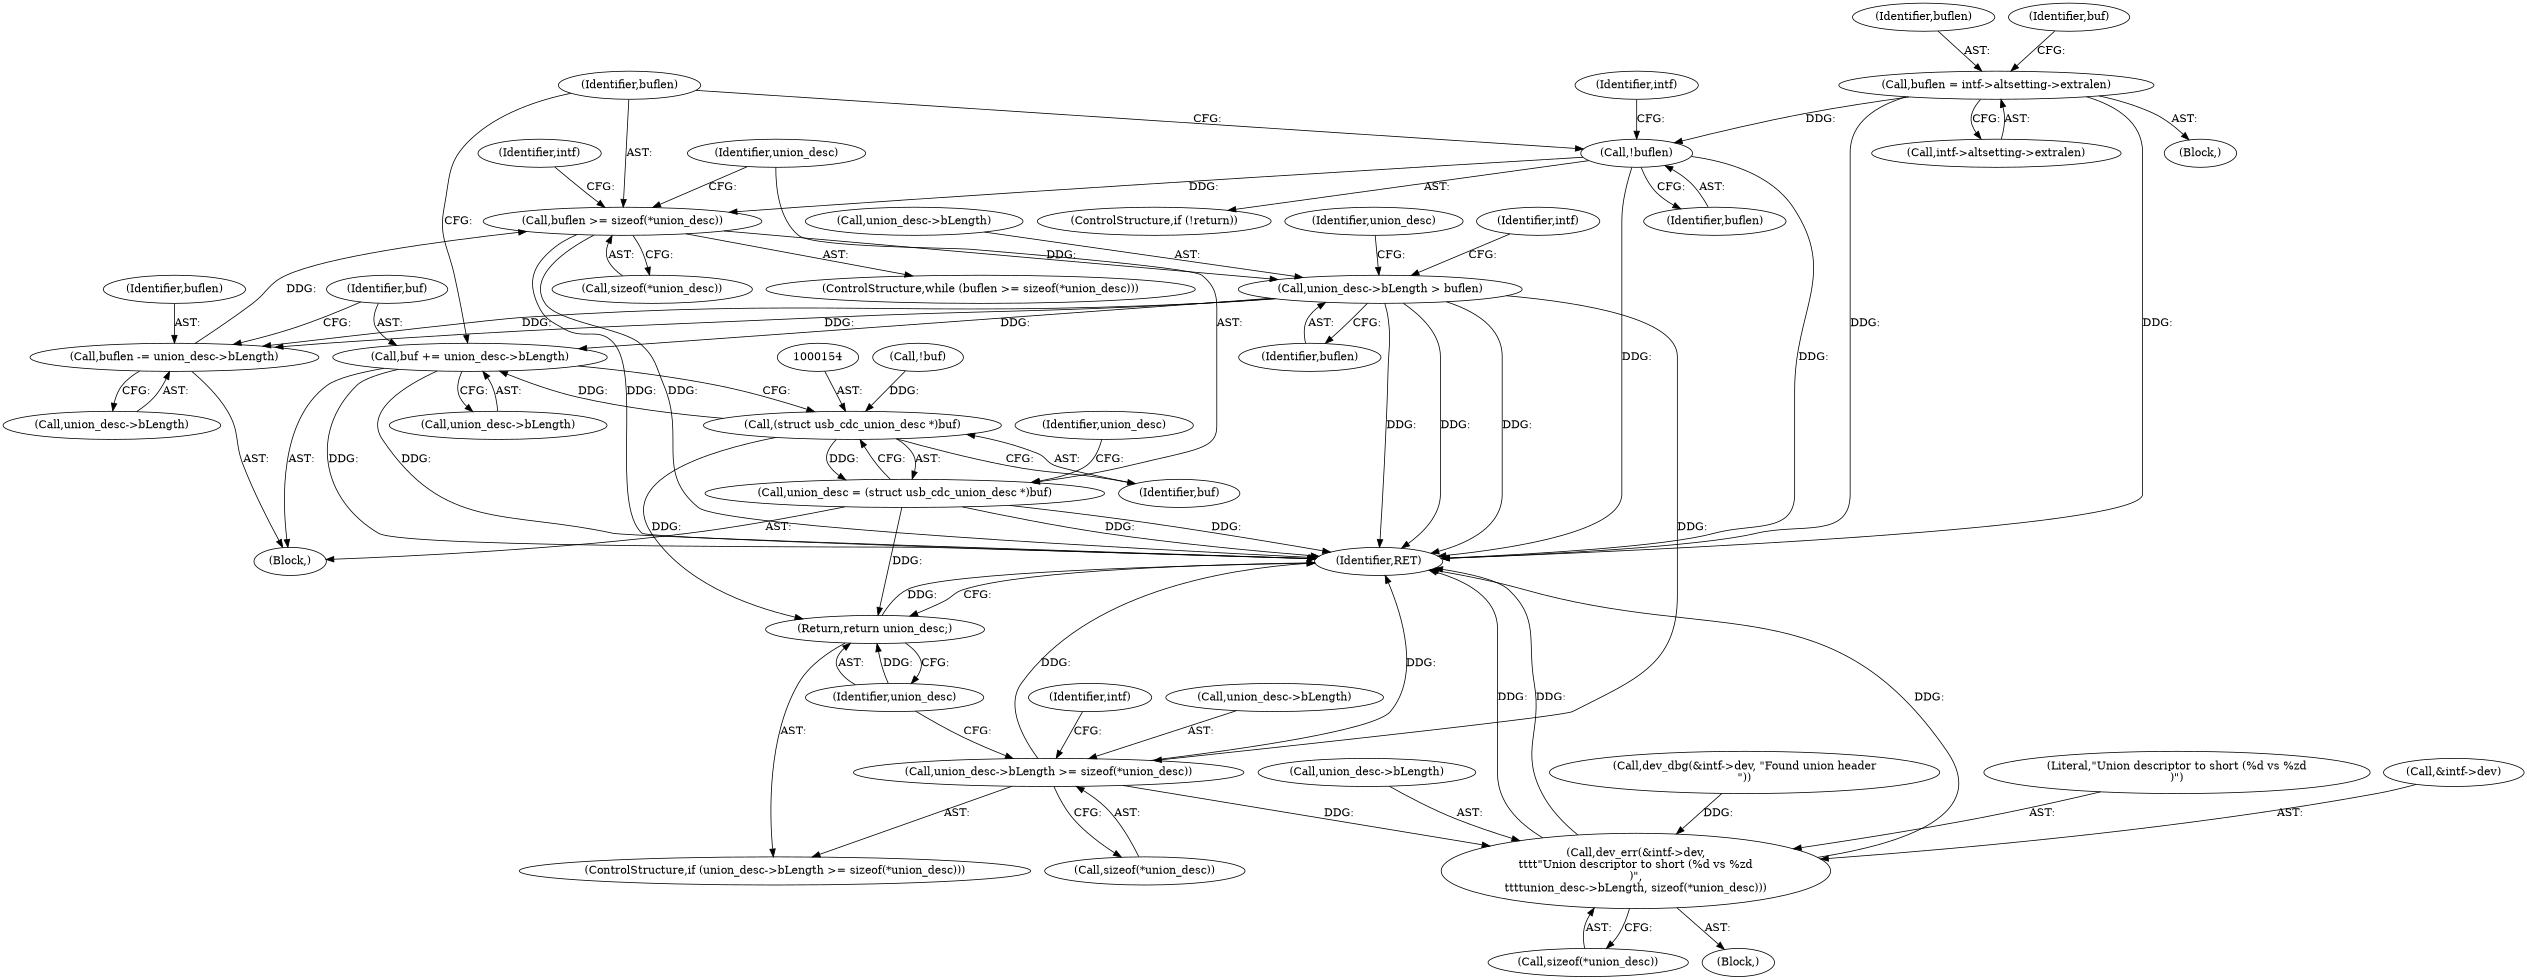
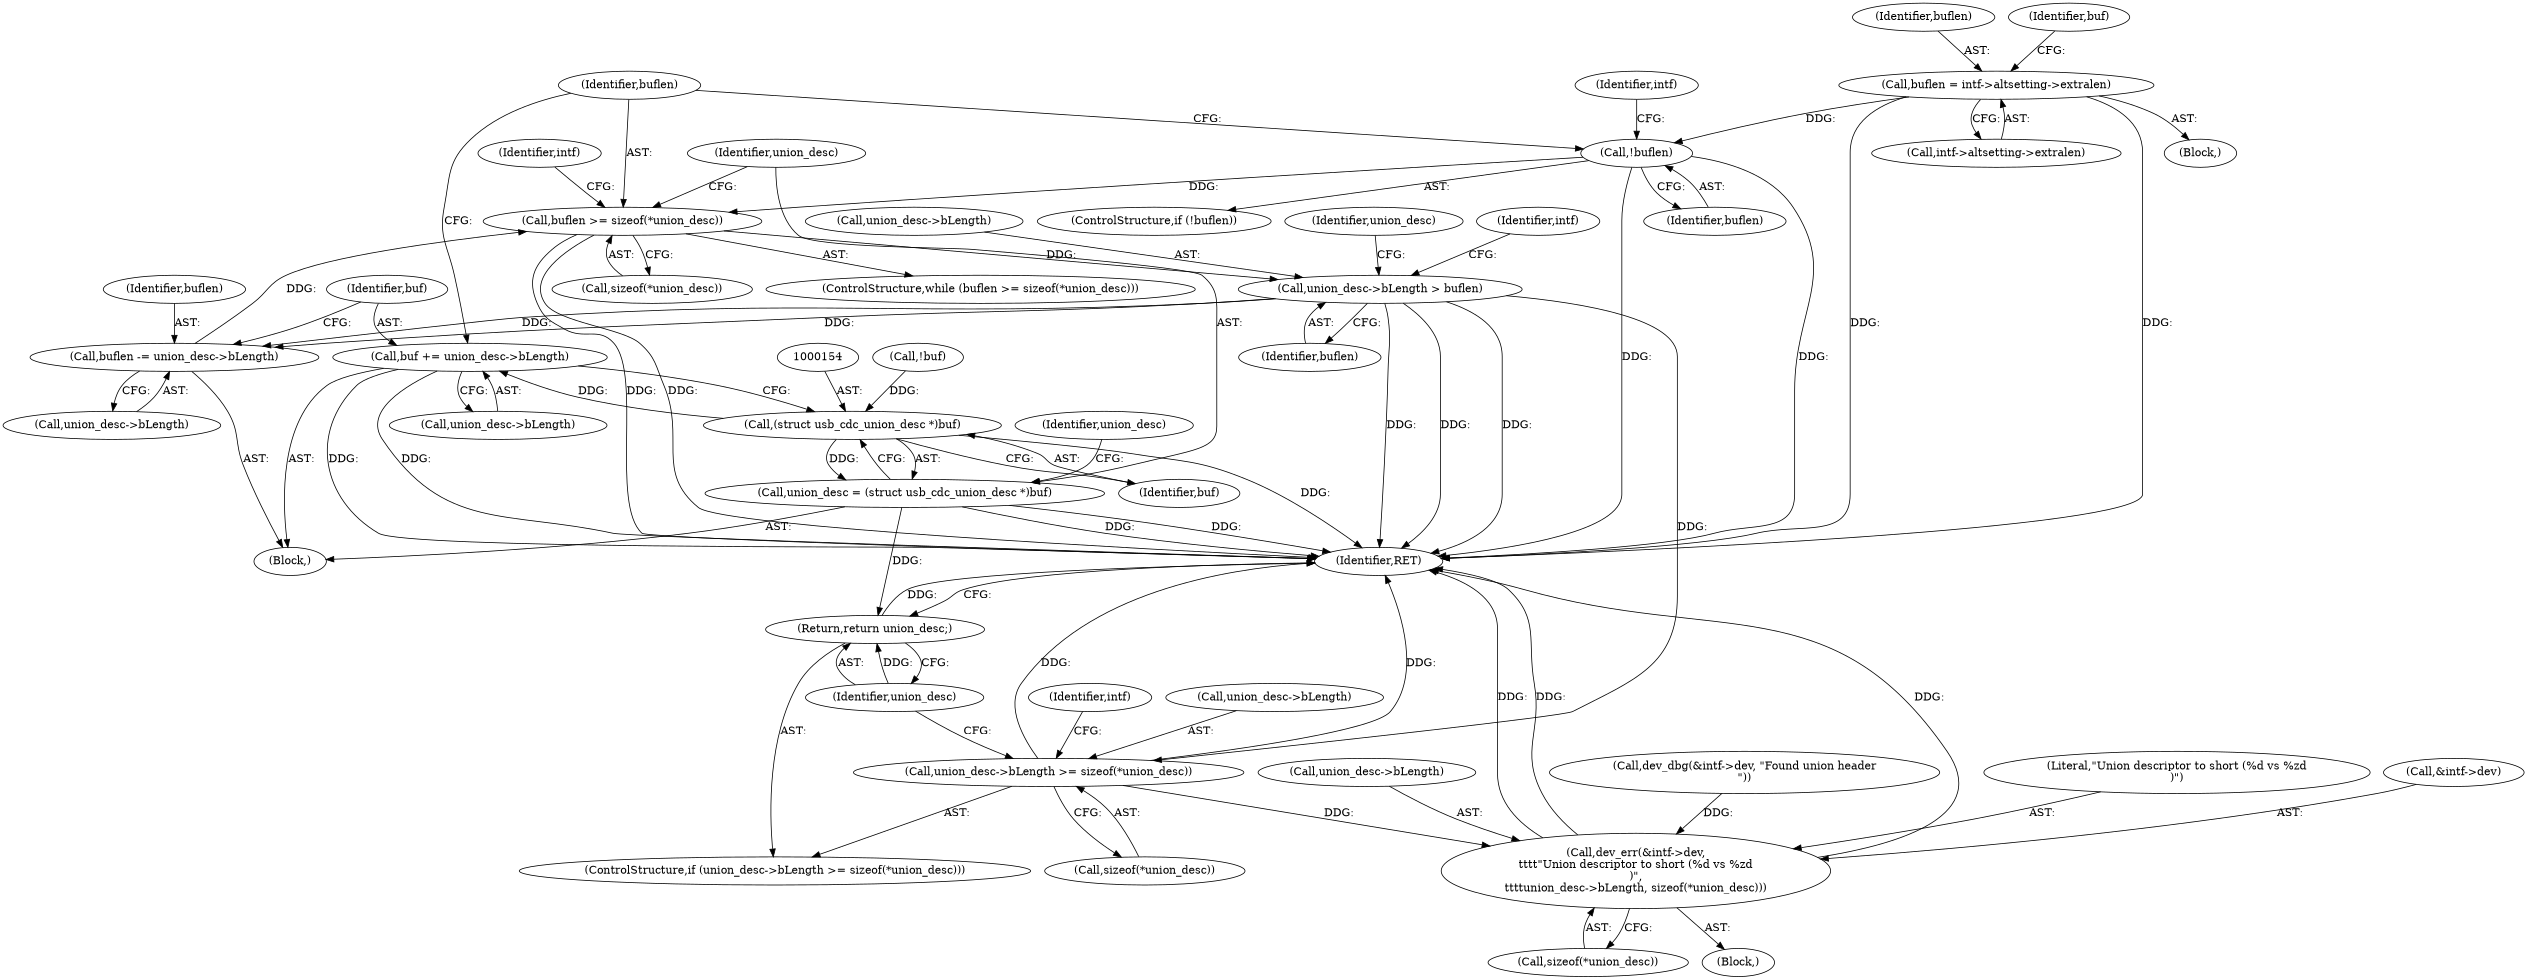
(1154, 221) -> (1154, 221)
(929, 323) -> none
(649, 527) -> (1177, 460)
